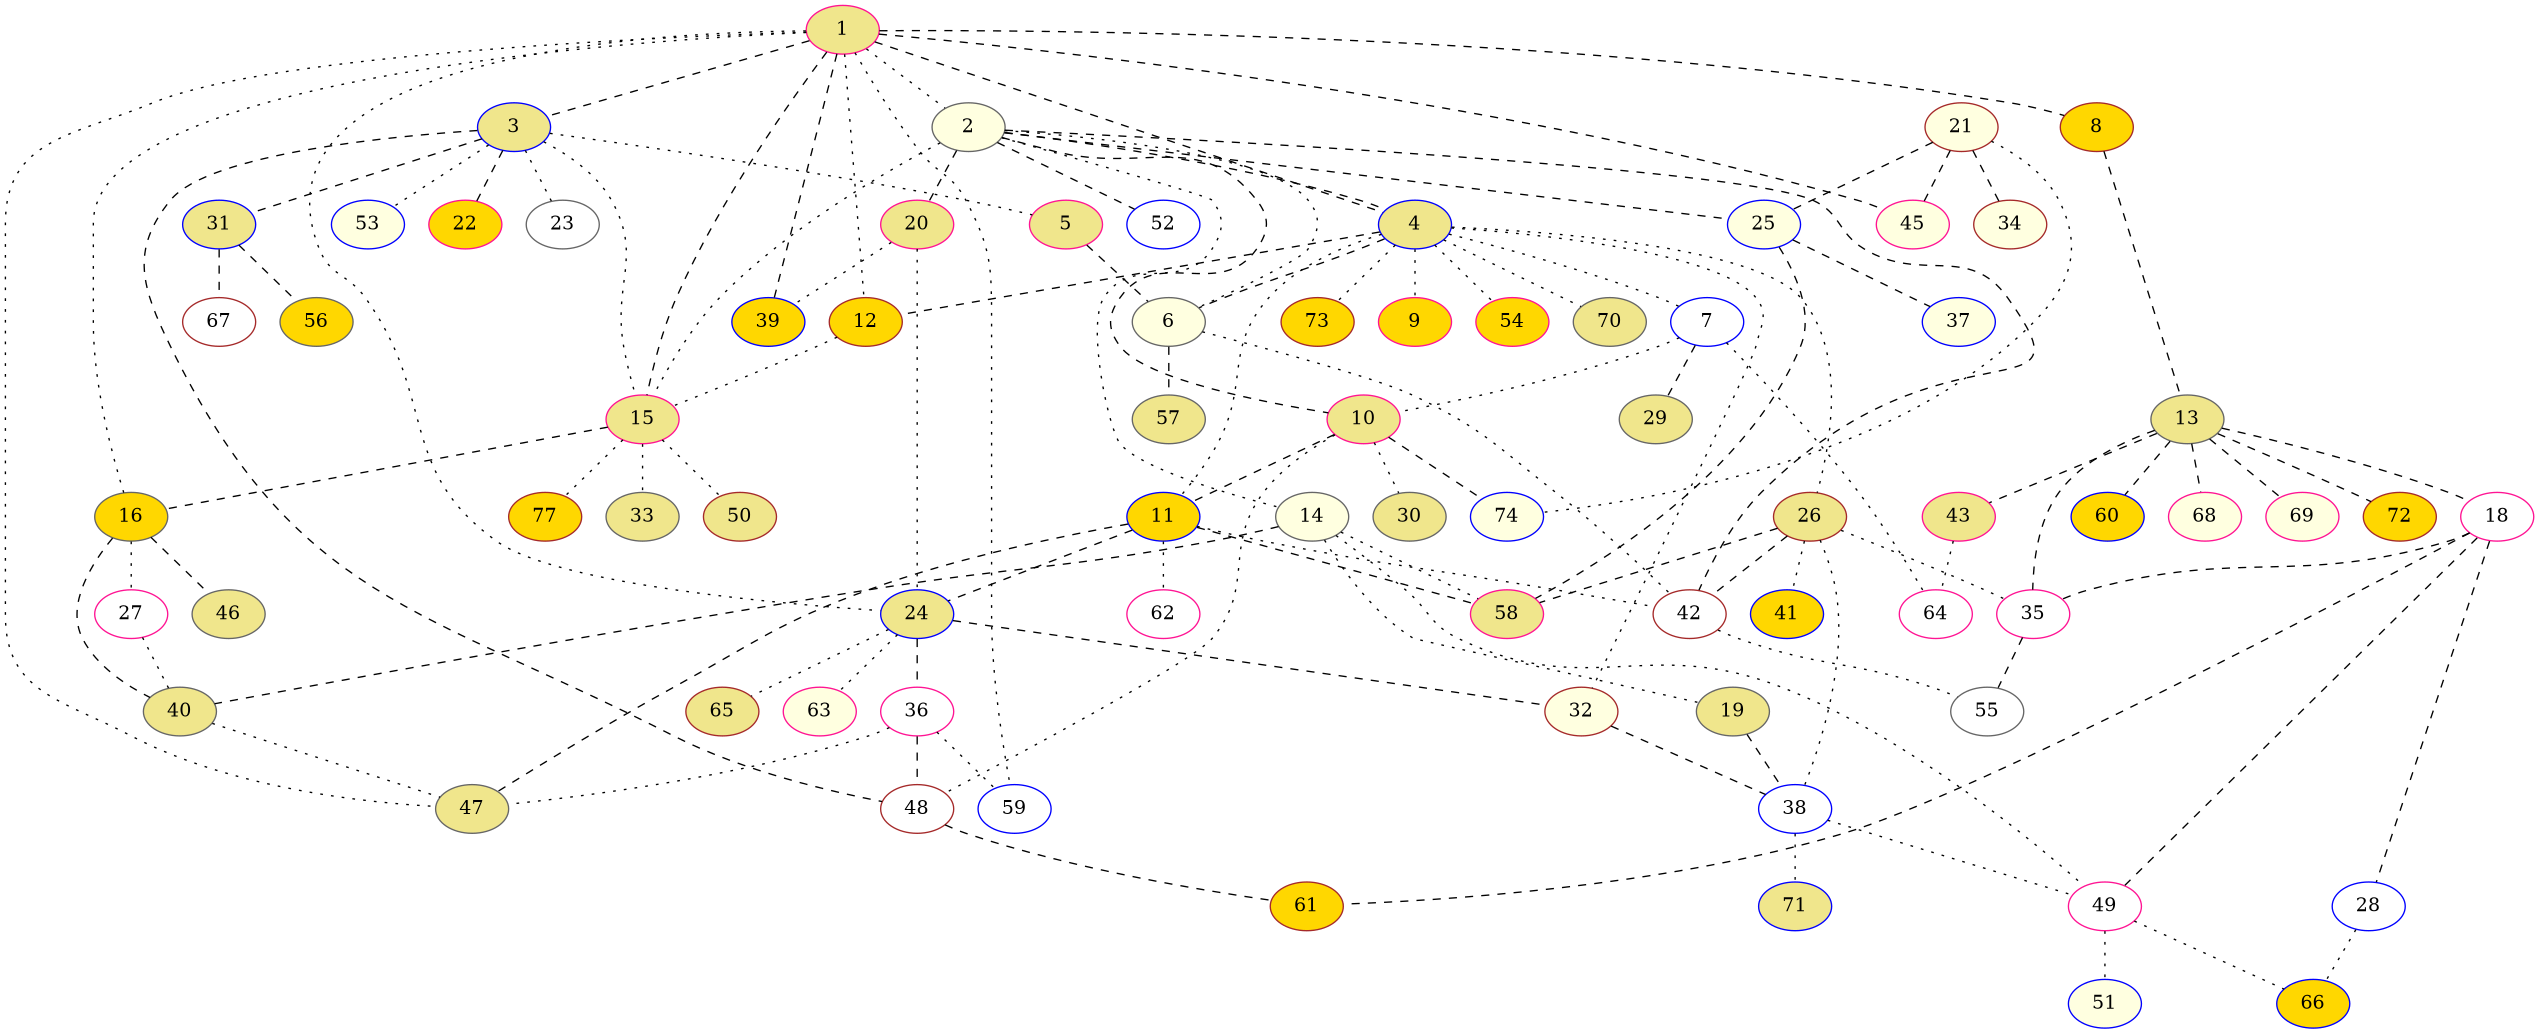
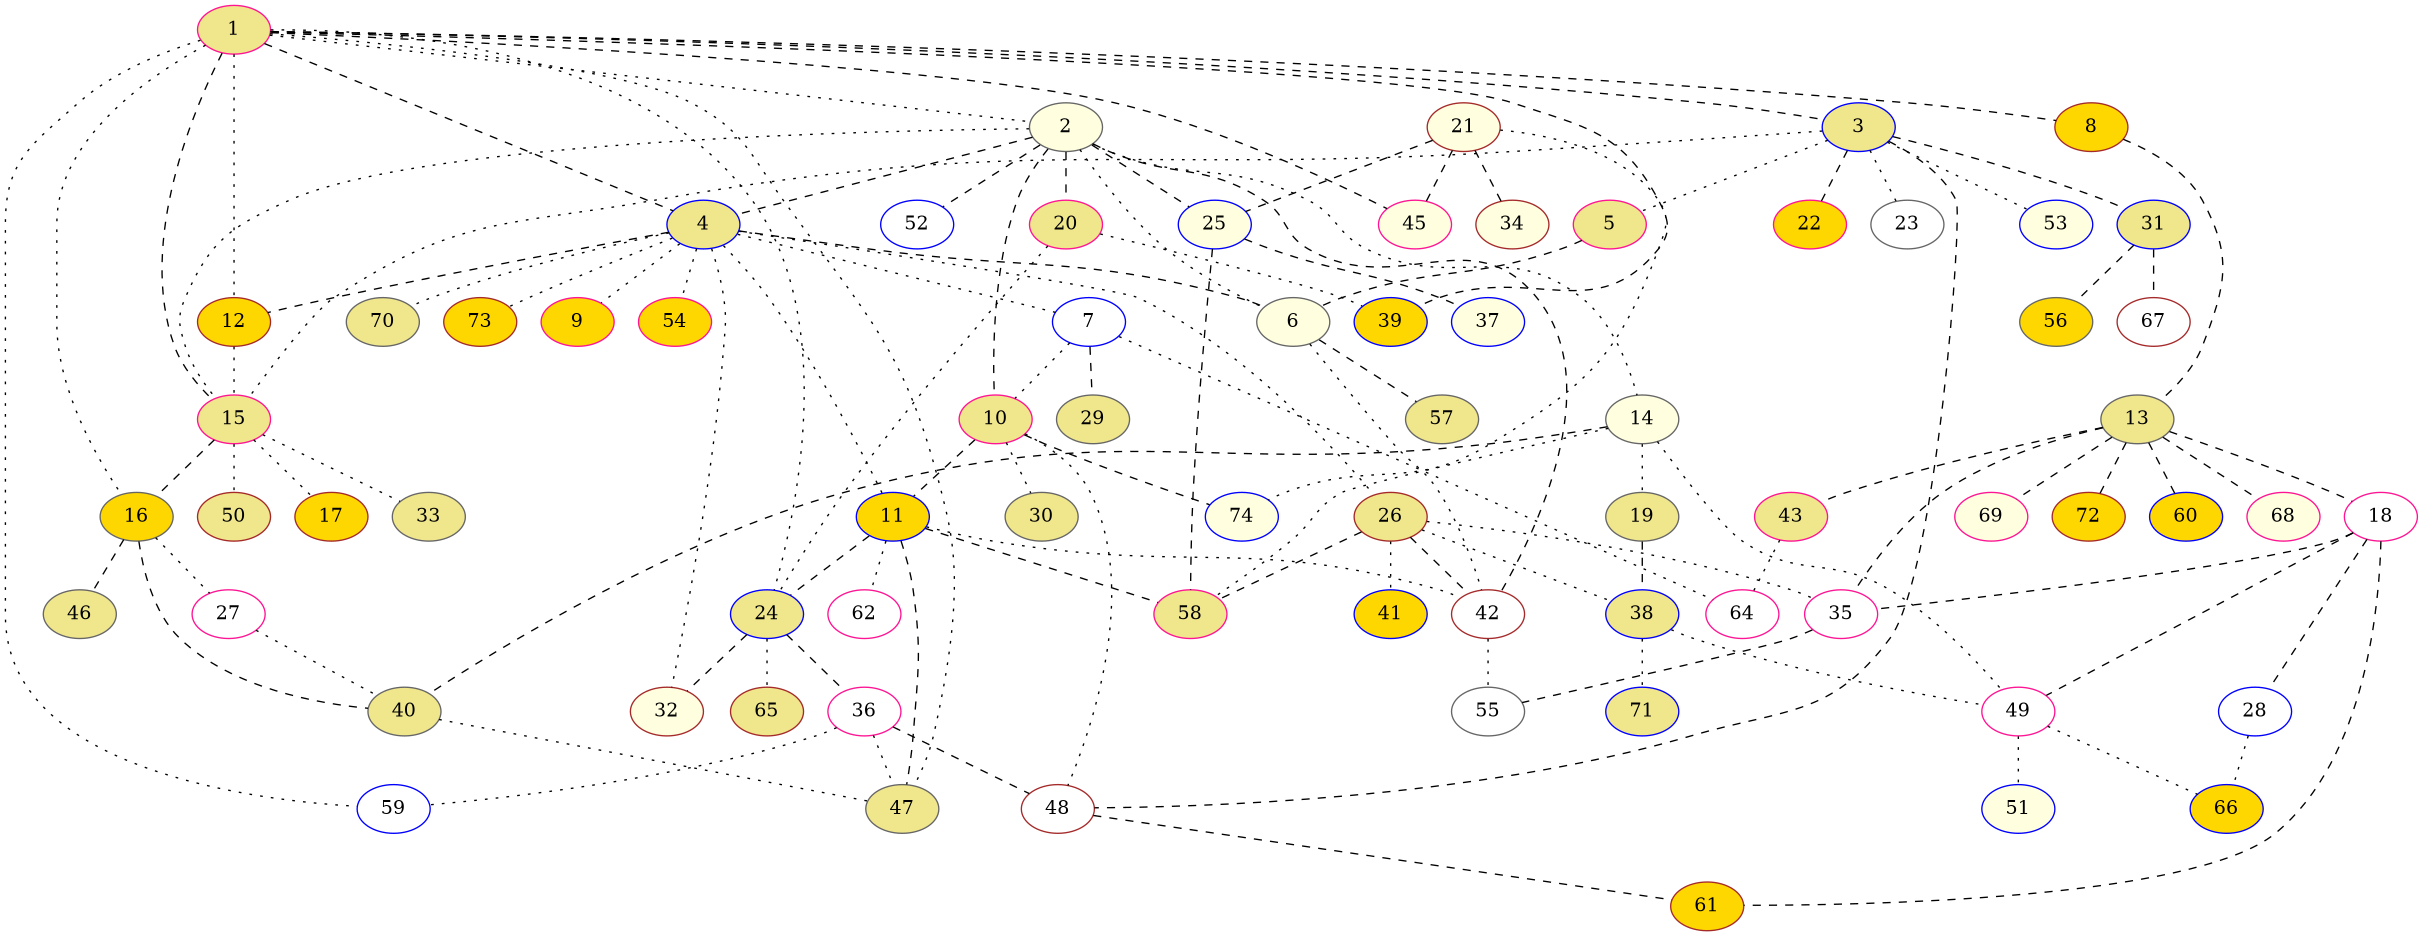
(545, 517) -> (331, 517)
(820, 712) -> none
(1688, 760) -> none
(1795, 809) -> (1642, 614)
